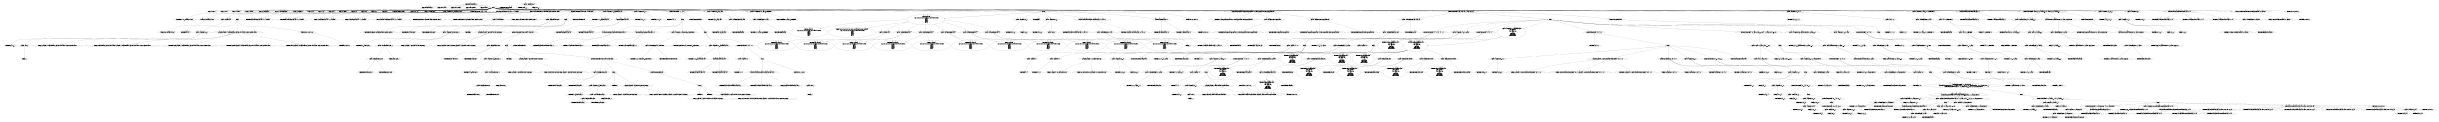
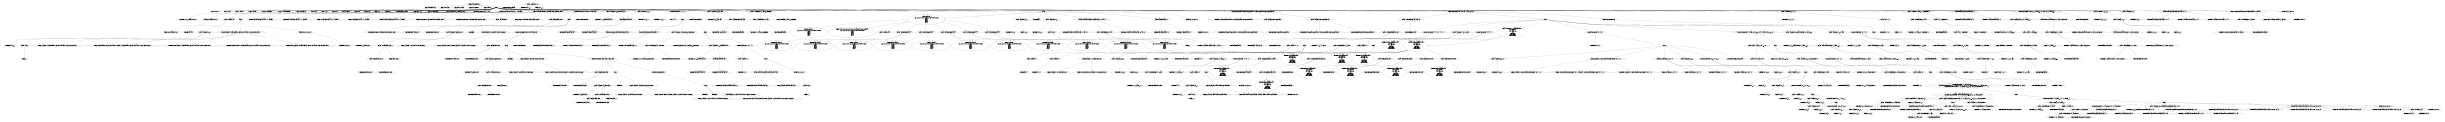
(672, 20) -> (673, 20)
